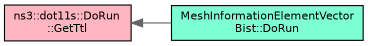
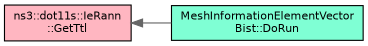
(68, 23) -> (68, 23)
